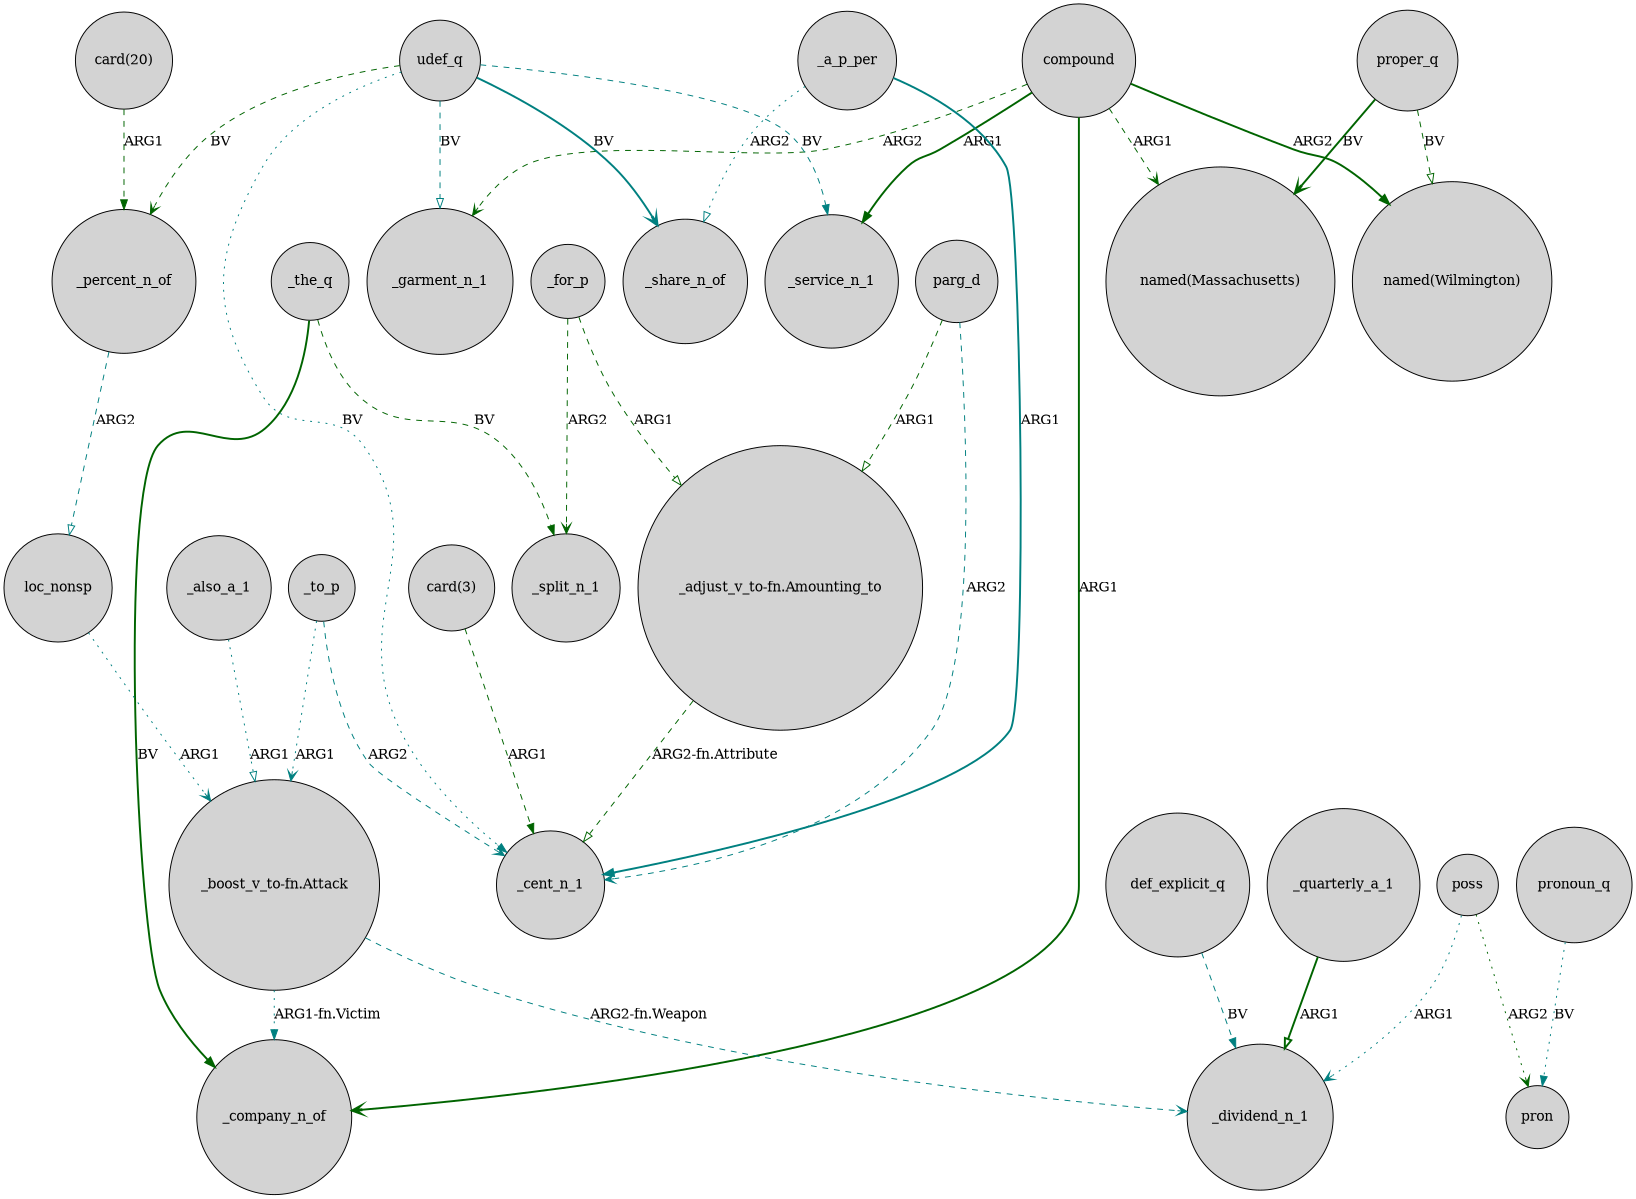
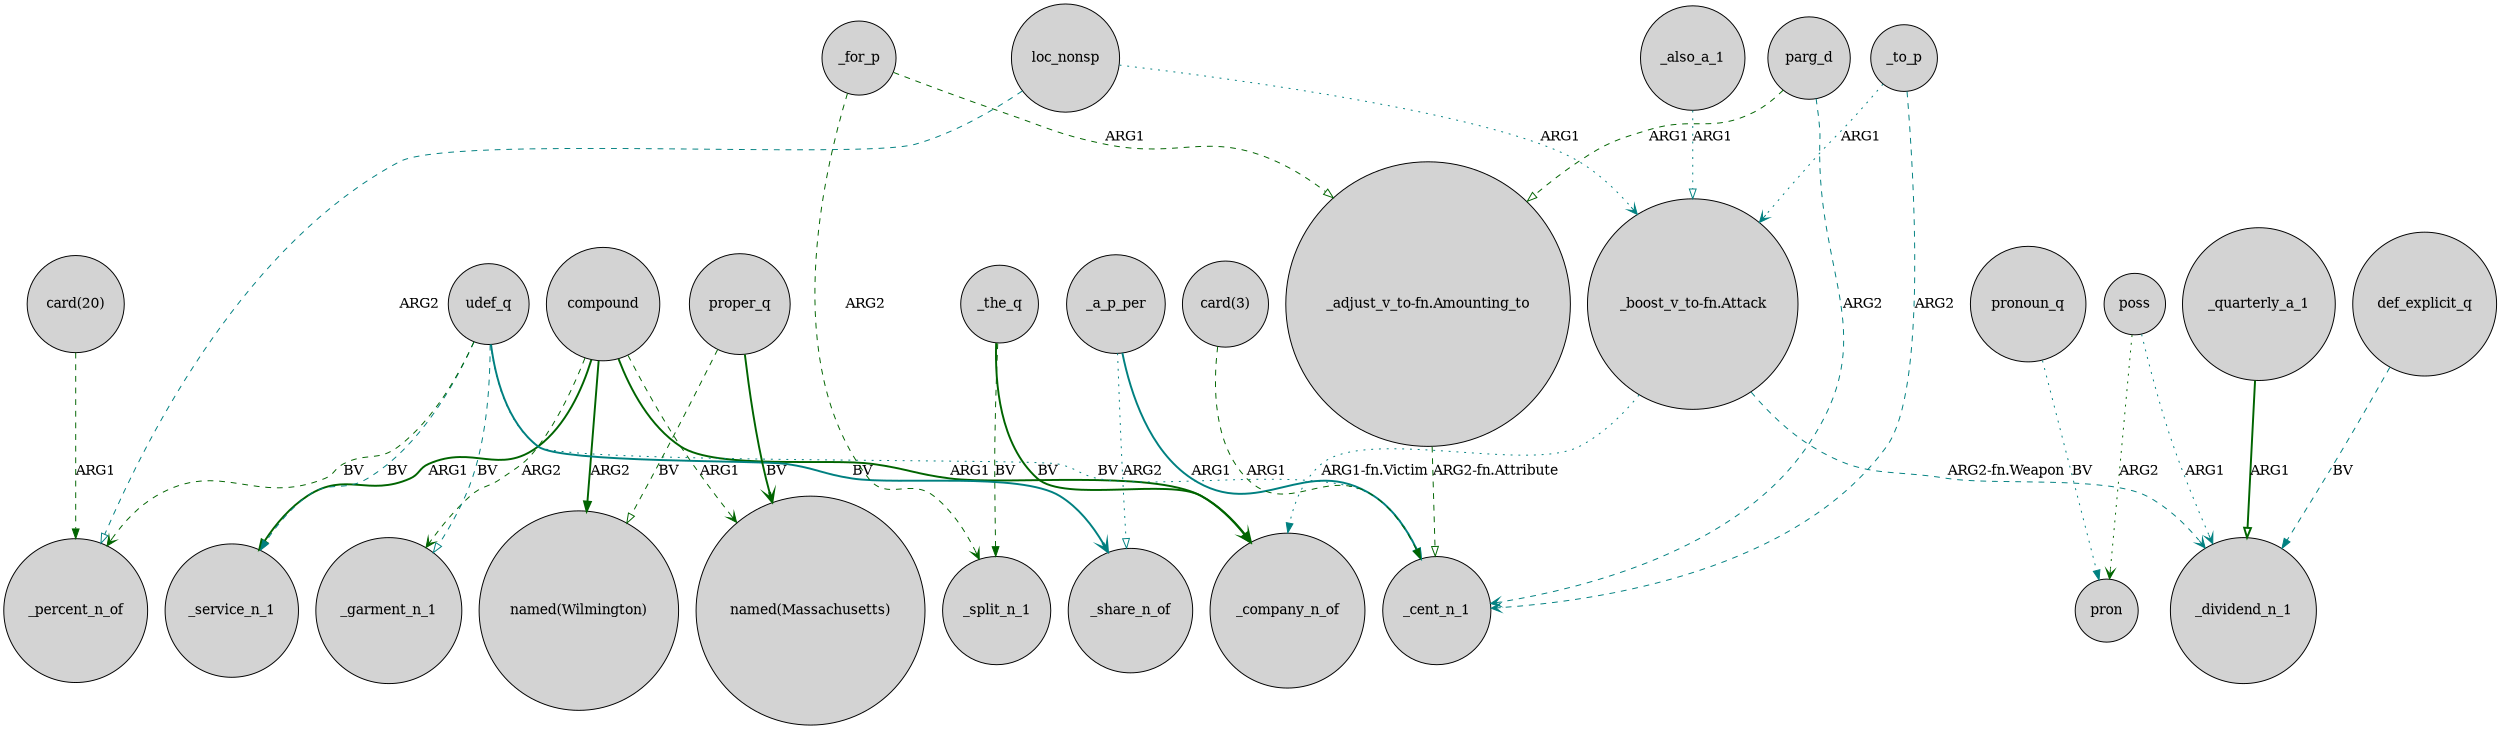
(90, 438) -> (475, 151)
